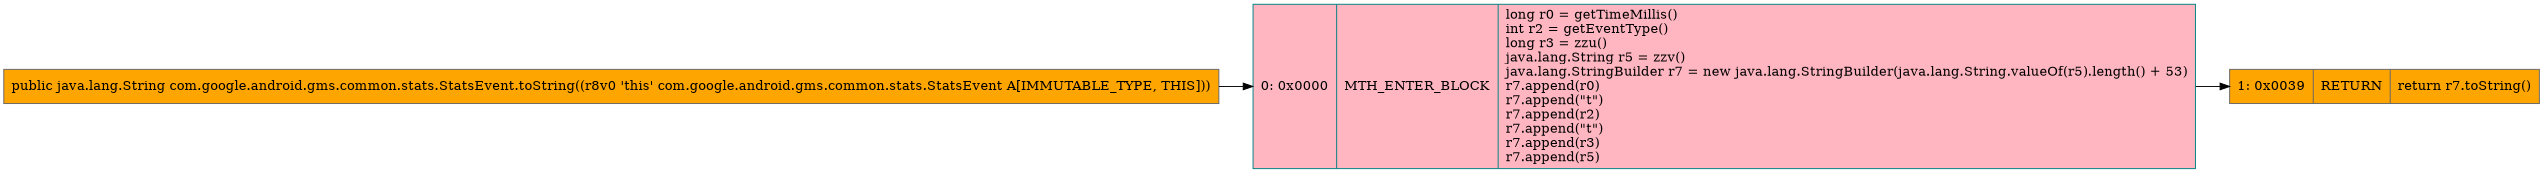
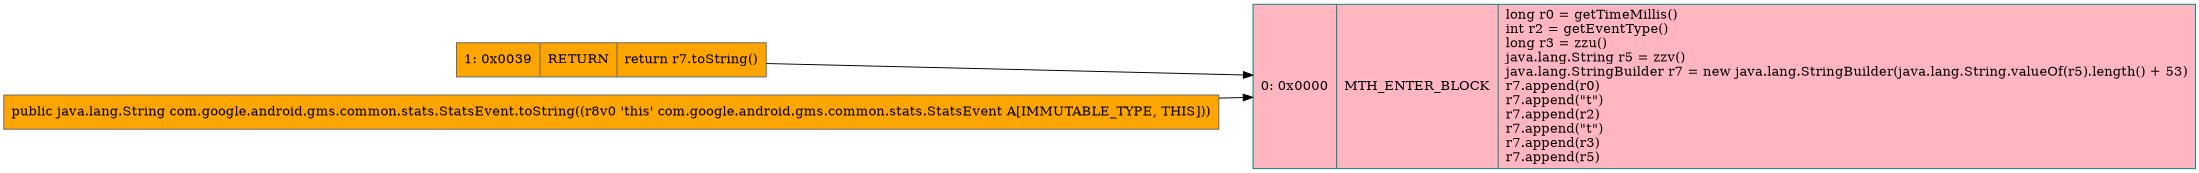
(2208, 86) -> (1005, 69)
